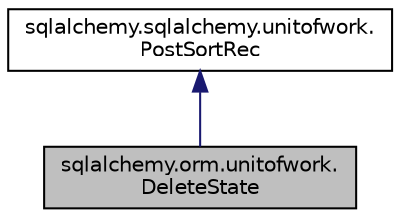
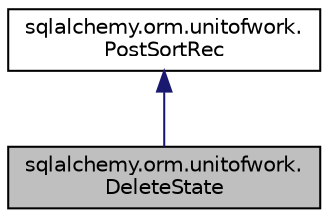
(200, 40) -> (164, 40)
